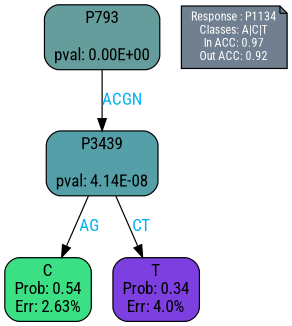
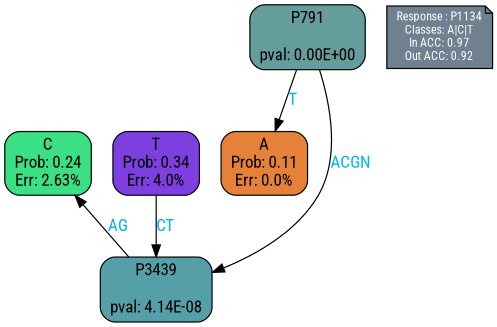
(102, 37) -> (308, 37)
none -> (264, 163)
(127, 221) -> (156, 220)
(48, 290) -> (48, 163)
